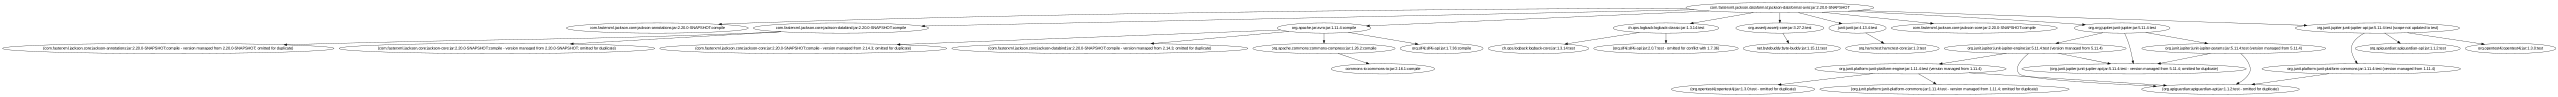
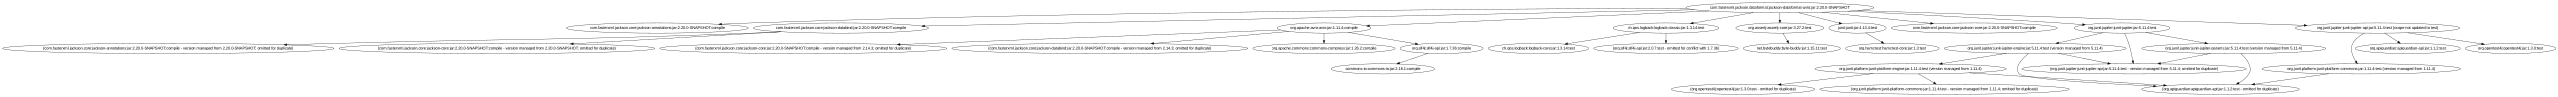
(1324, 28) -> (1324, 28)
(2122, 28) -> (2122, 28)
(1352, 58) -> (1414, 58)
